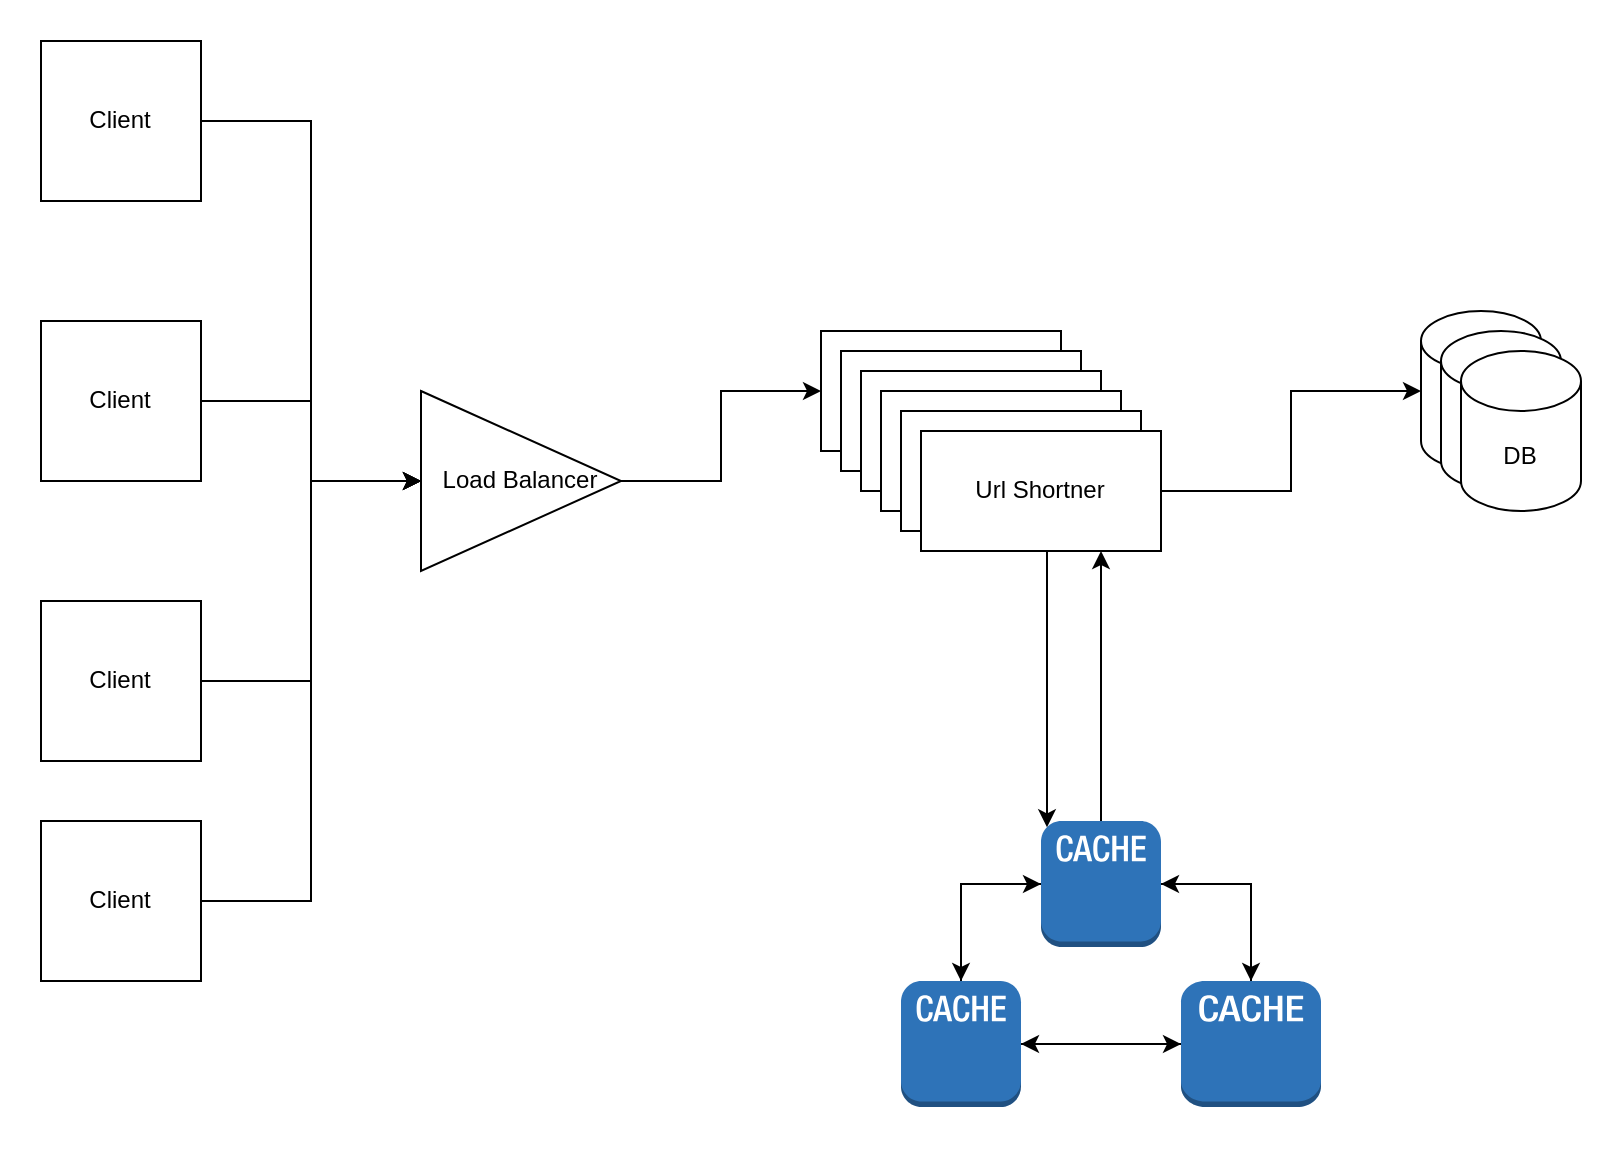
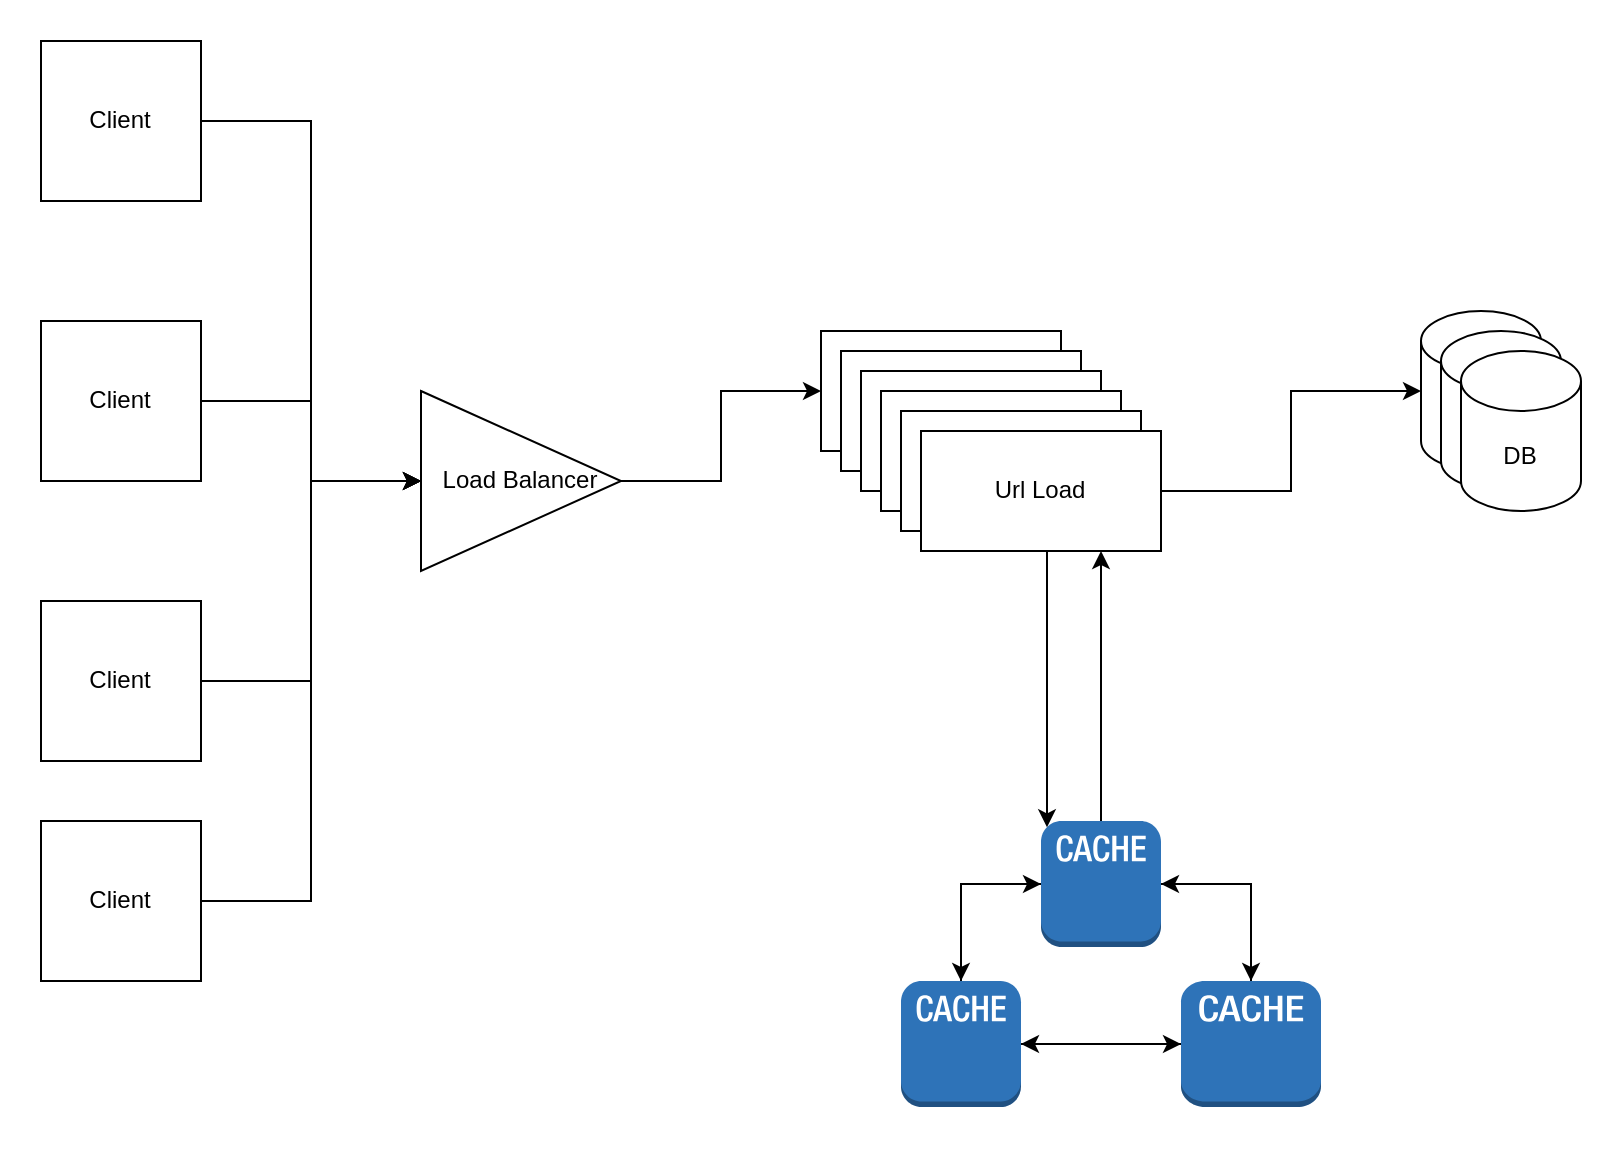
(1041, 491) -> (1041, 491)
